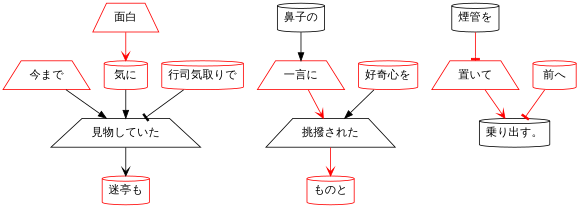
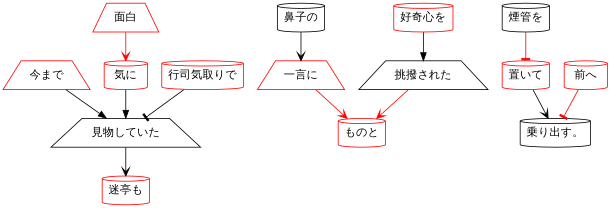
(301, 42) -> (301, 42)
(475, 75) -> (526, 75)
(314, 101) -> (329, 101)
(493, 101) -> (539, 101)
